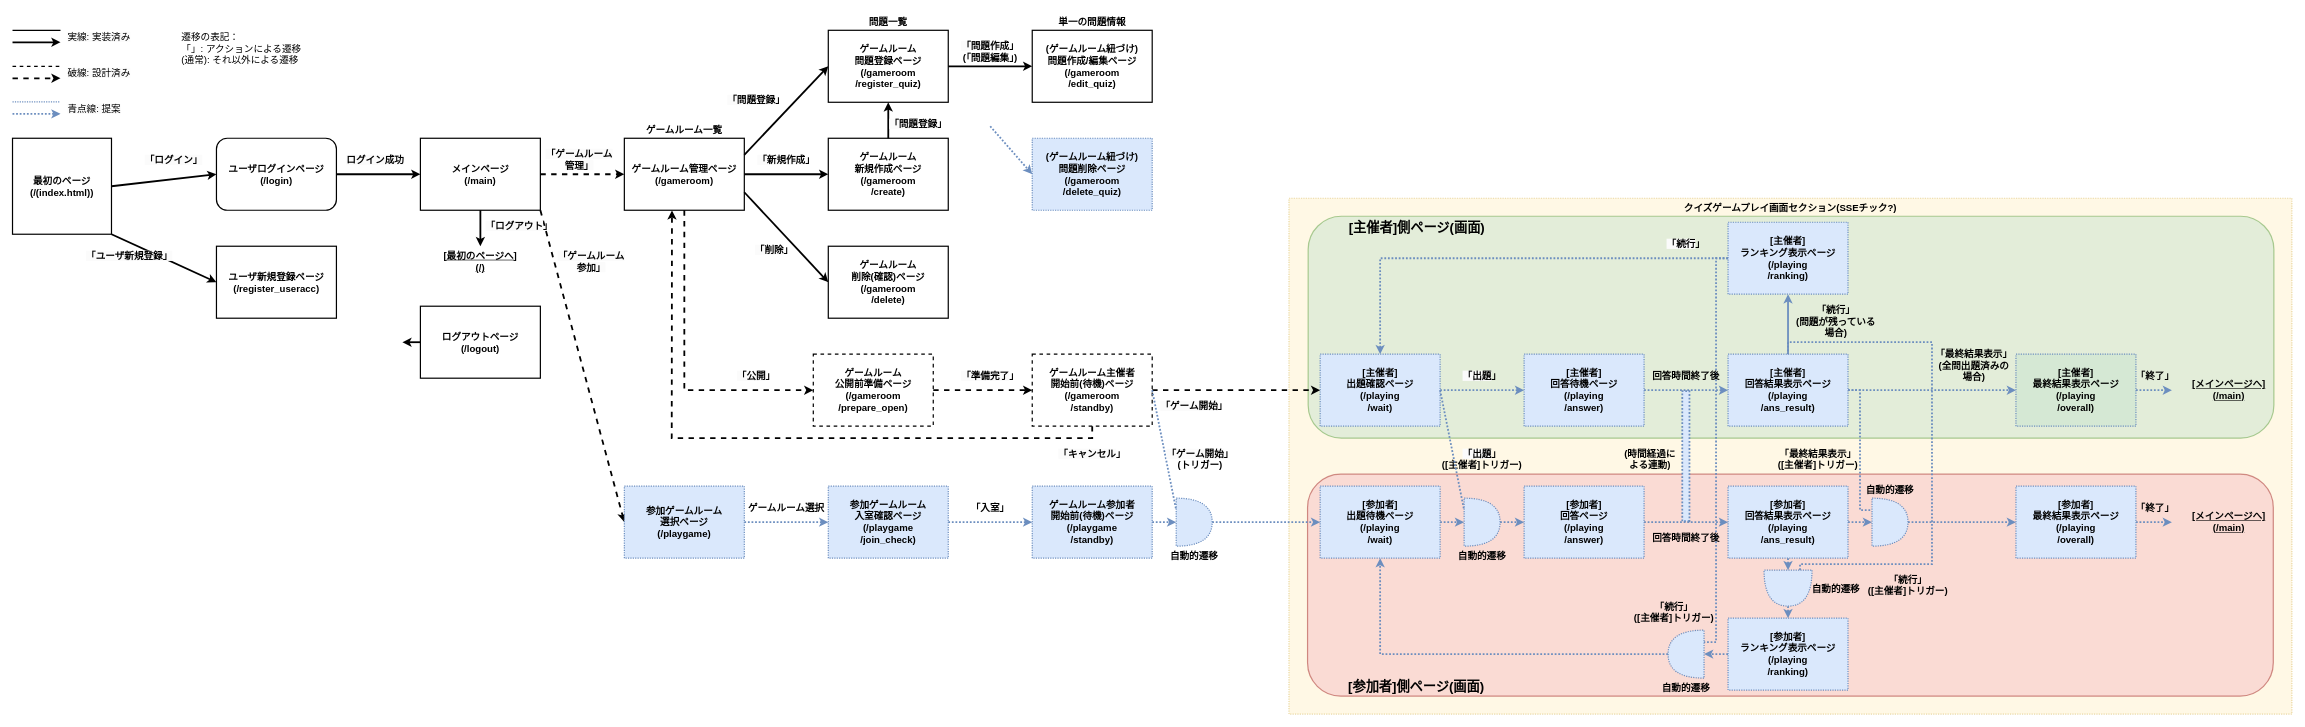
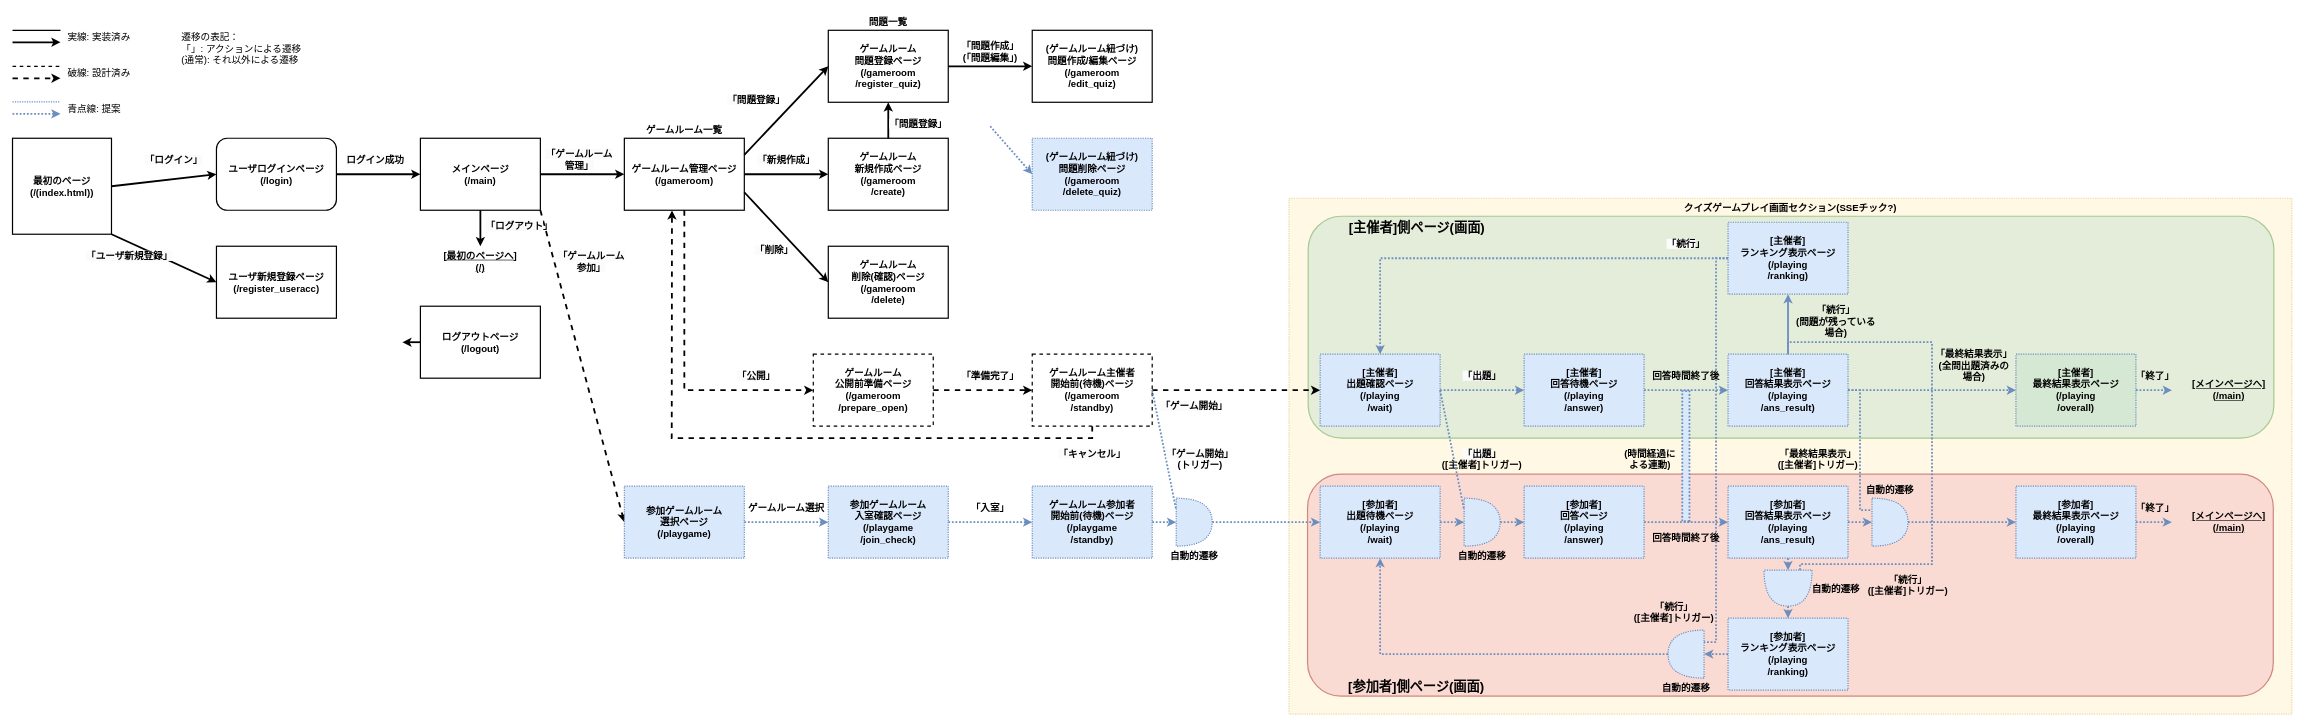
(1092, 21) -> none
(581, 174) -> (581, 174)
